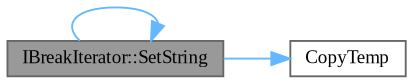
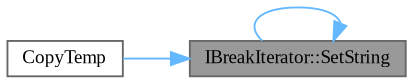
(247, 59) -> (147, 59)
